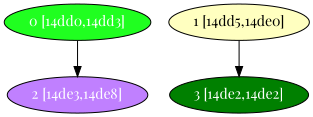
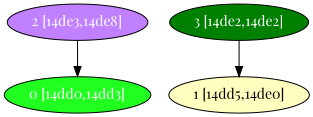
(78, 54) -> (78, 54)
(239, 54) -> (239, 54)
